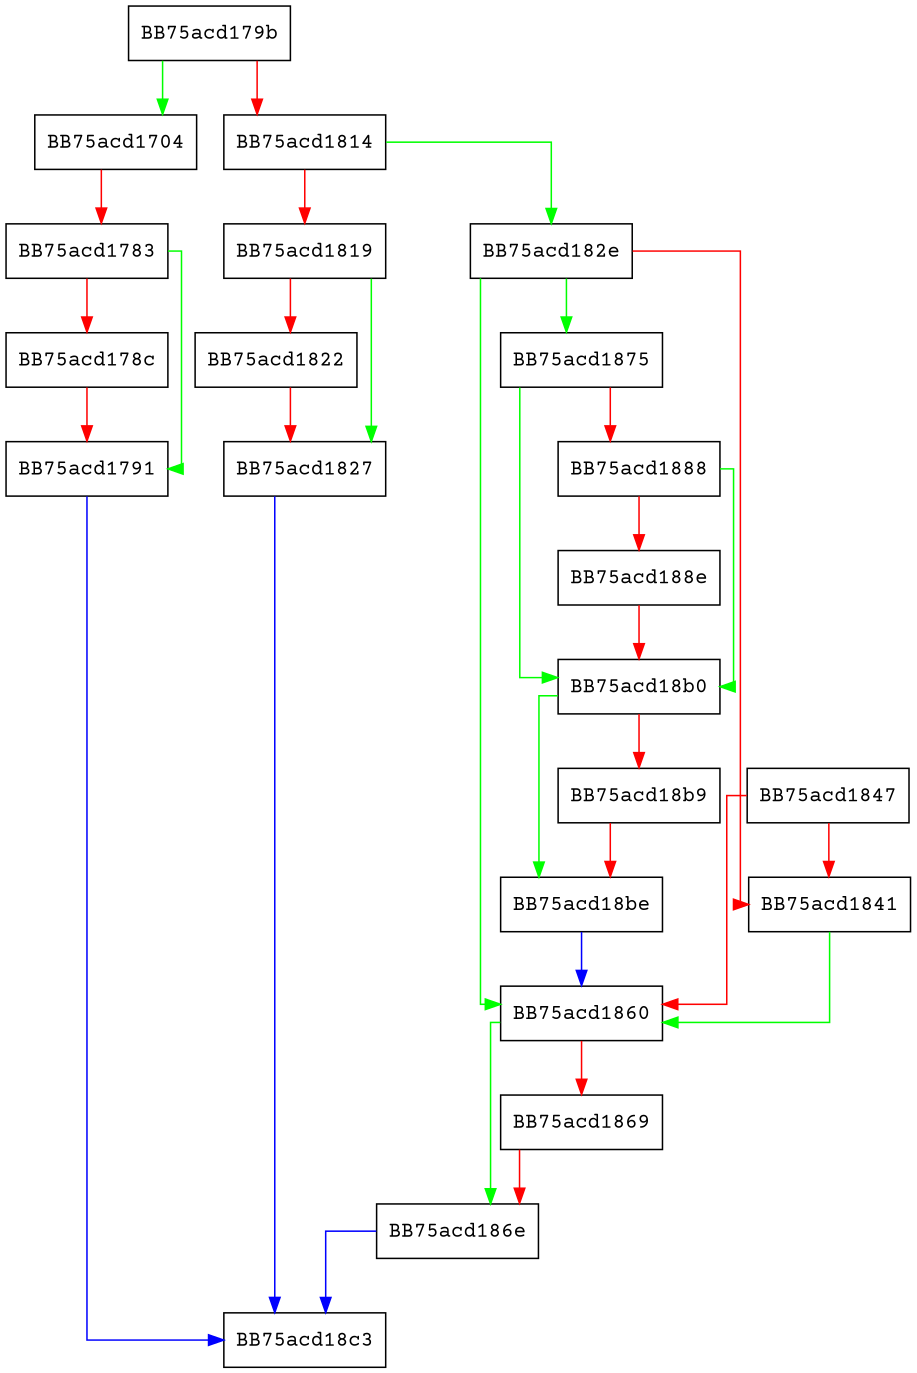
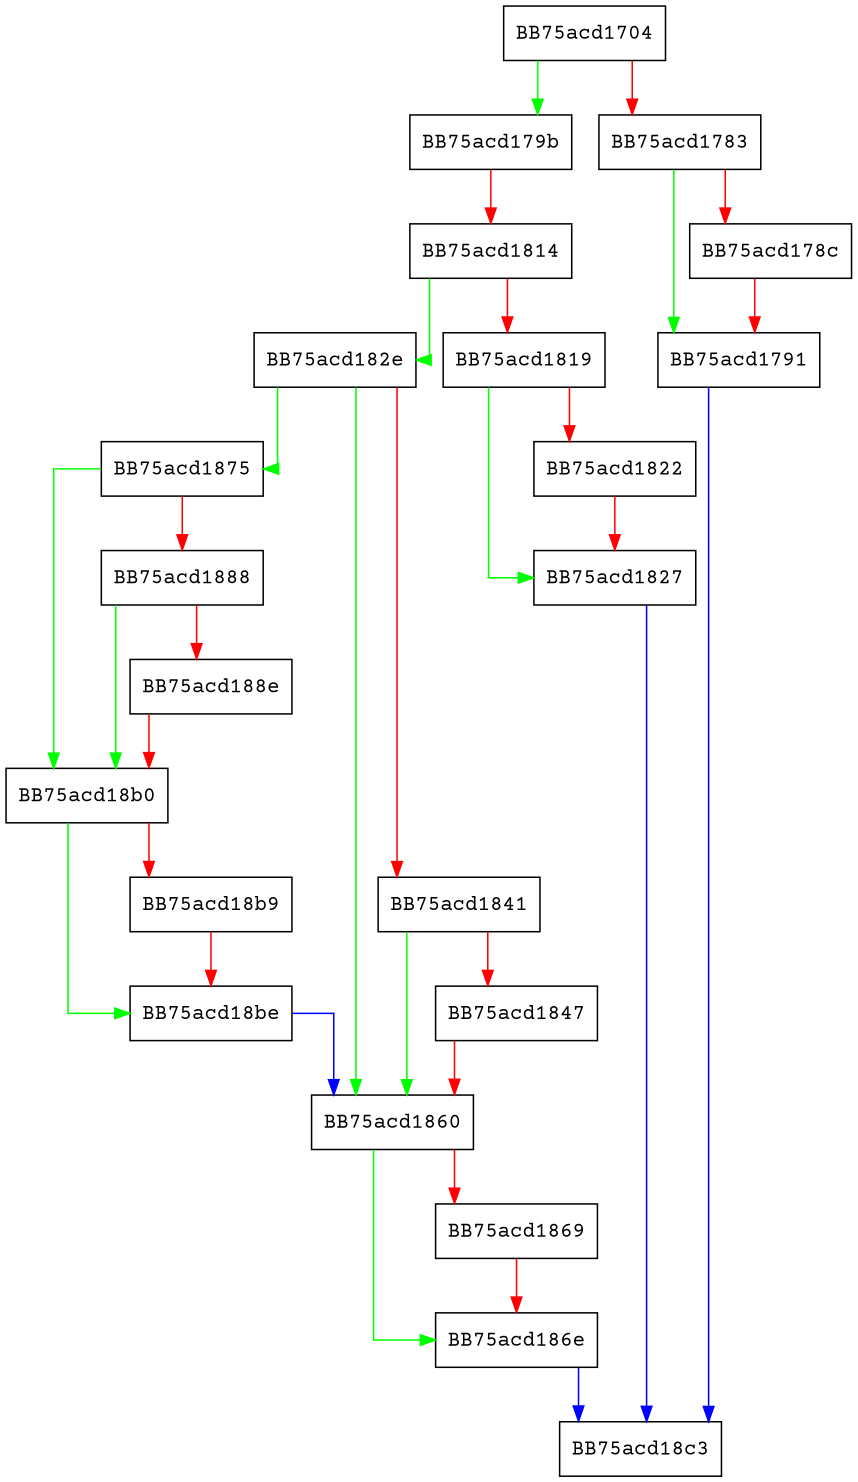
(163, 80) -> (538, 80)
(829, 842) -> (488, 951)
